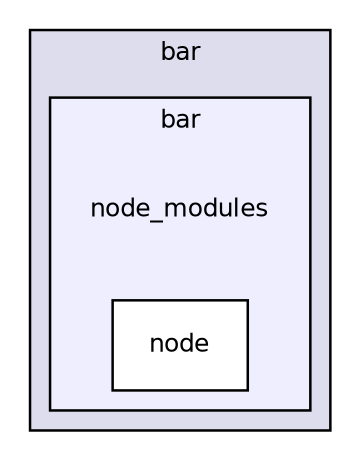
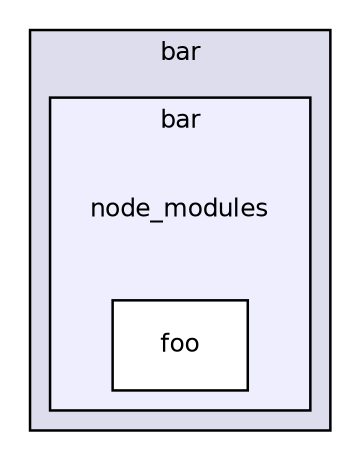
(180, 345) -> (180, 345)
